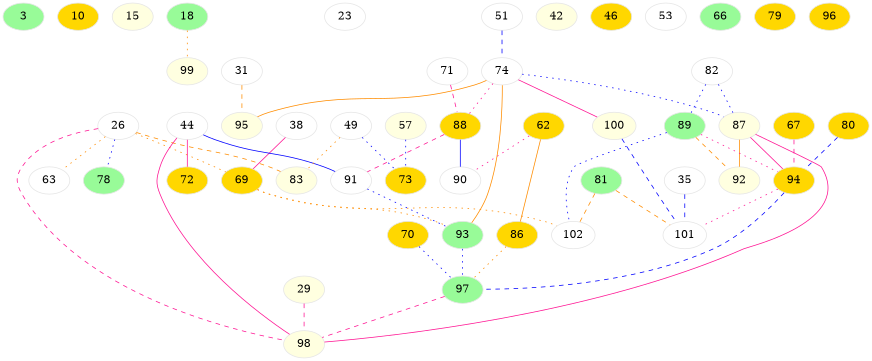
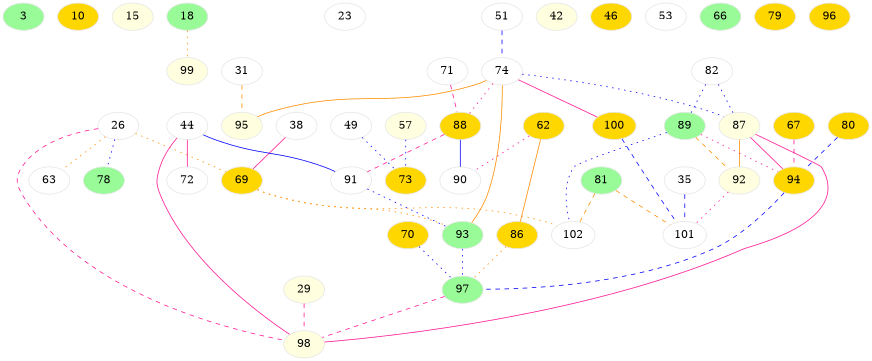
(614, 126) -> (614, 126)
(187, 180) -> (187, 180)
(297, 180) -> none
(740, 208) -> (712, 208)
